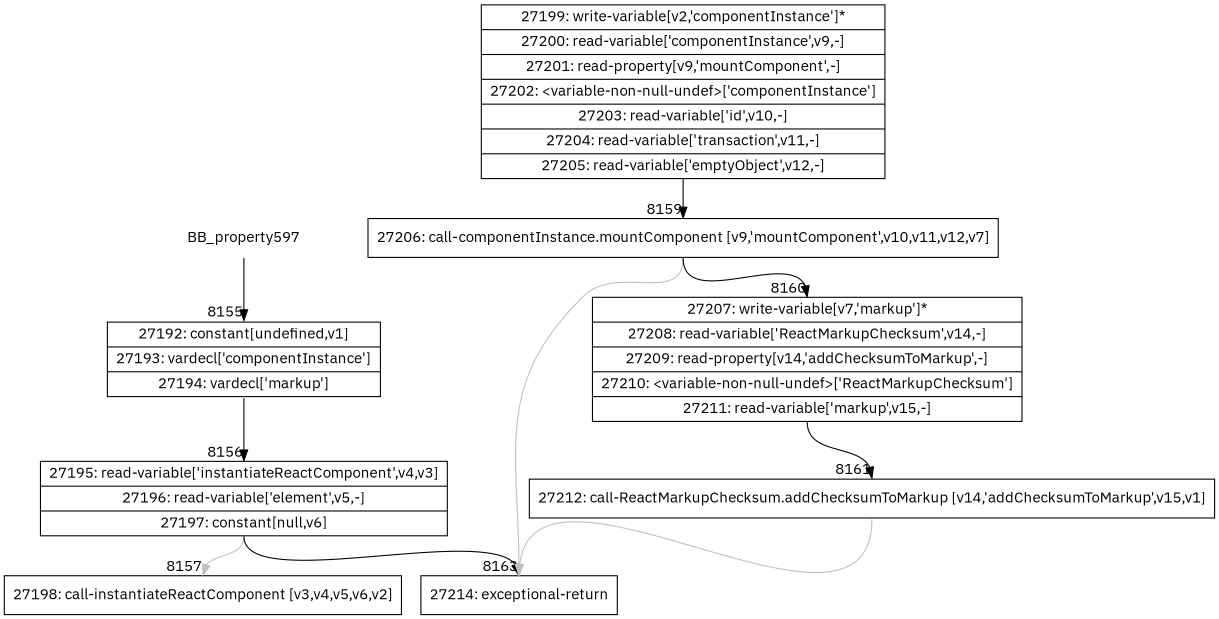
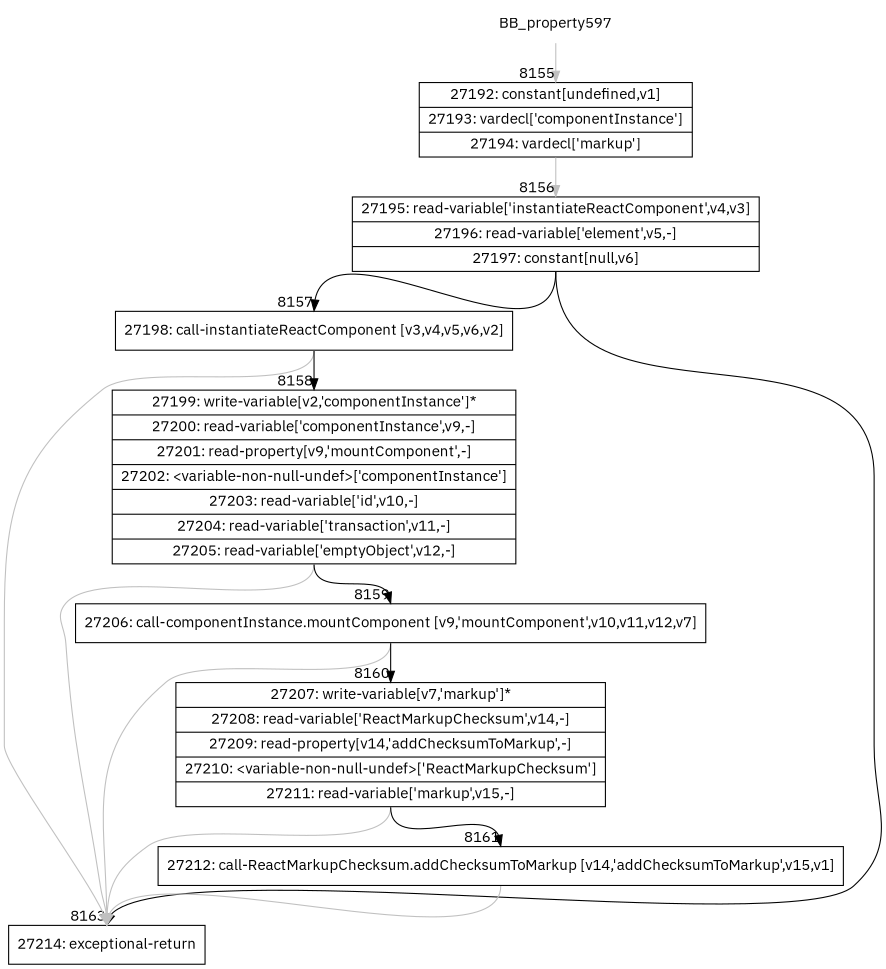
(244, 284) -> (556, 57)
none -> (314, 365)
(244, 424) -> (556, 172)
none -> (9, 538)
(229, 554) -> (440, 293)
none -> (63, 628)
none -> (233, 834)
